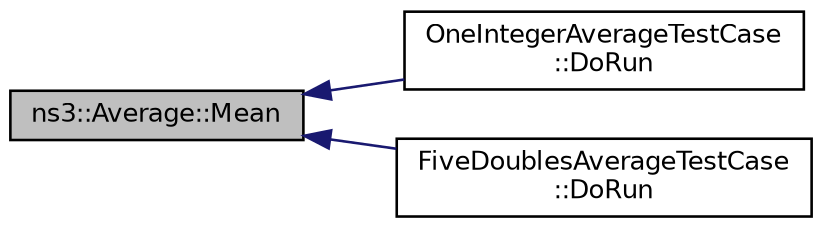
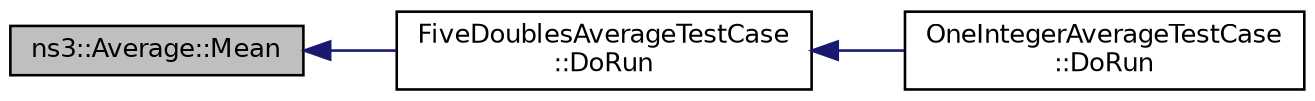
(367, 85) -> (871, 51)
